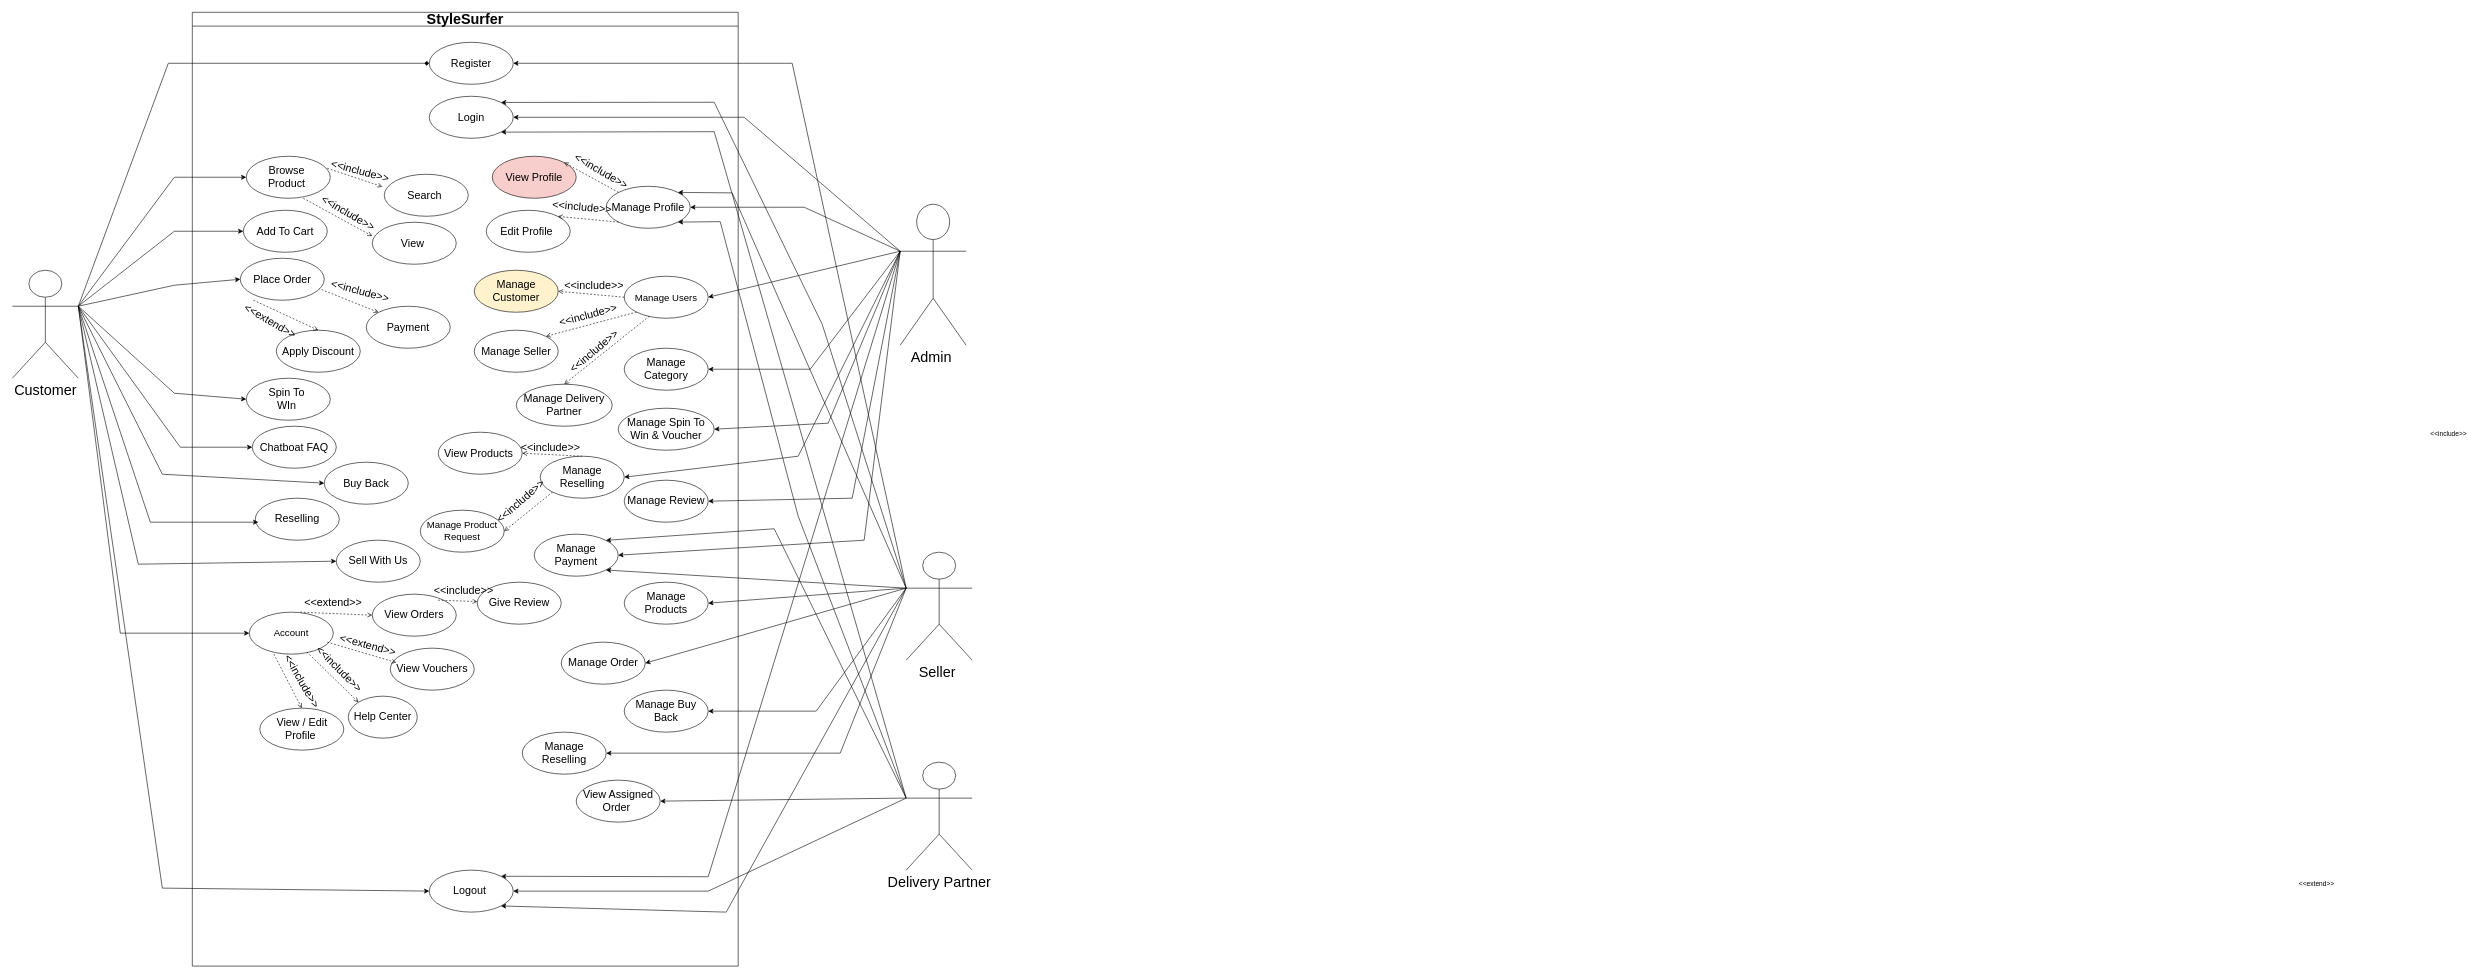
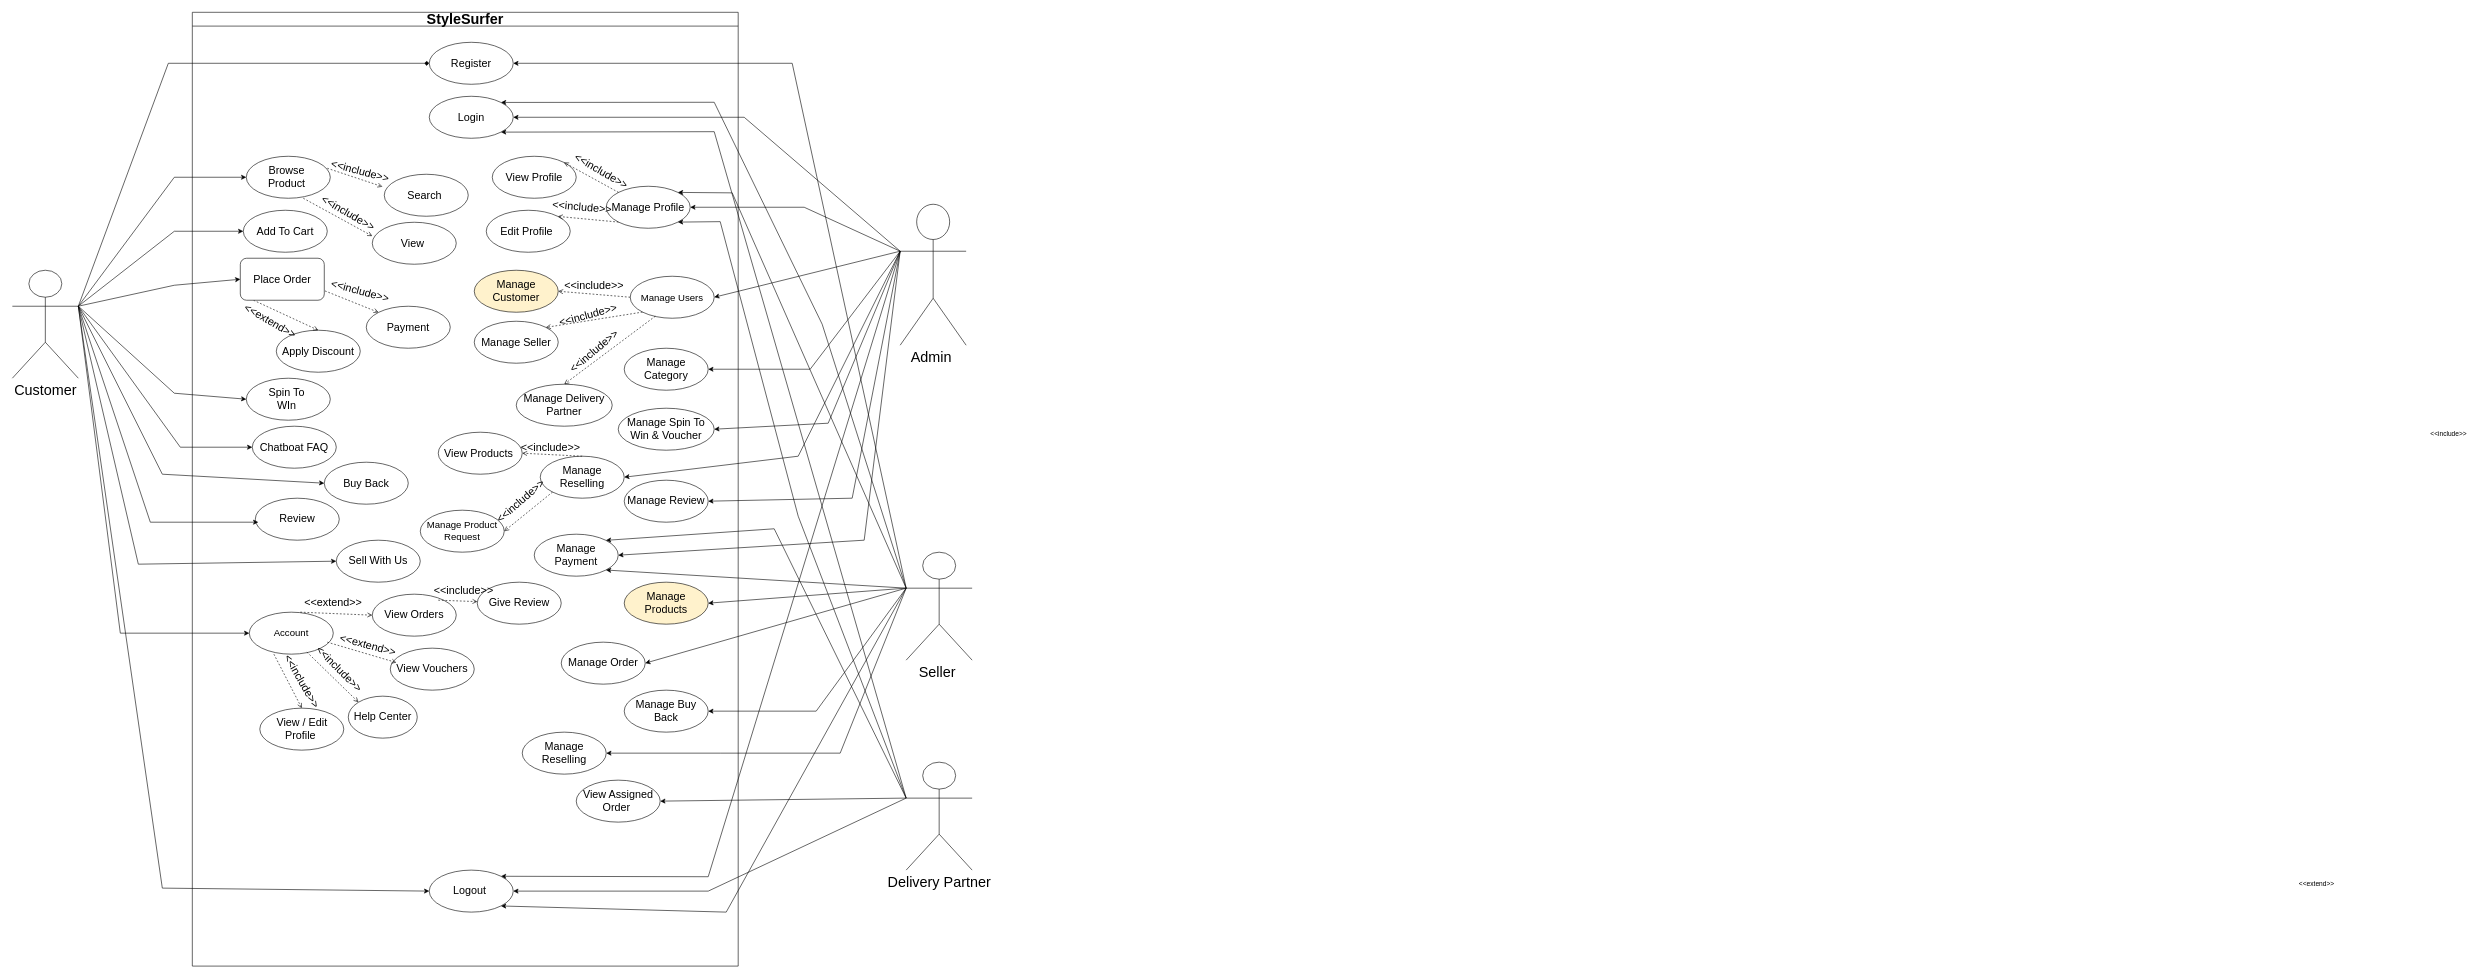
(534, 177) -> (534, 177)
(282, 279) -> (282, 279)
(666, 297) -> (672, 297)
(516, 351) -> (516, 342)
(297, 519) -> (297, 519)
(666, 603) -> (666, 603)
